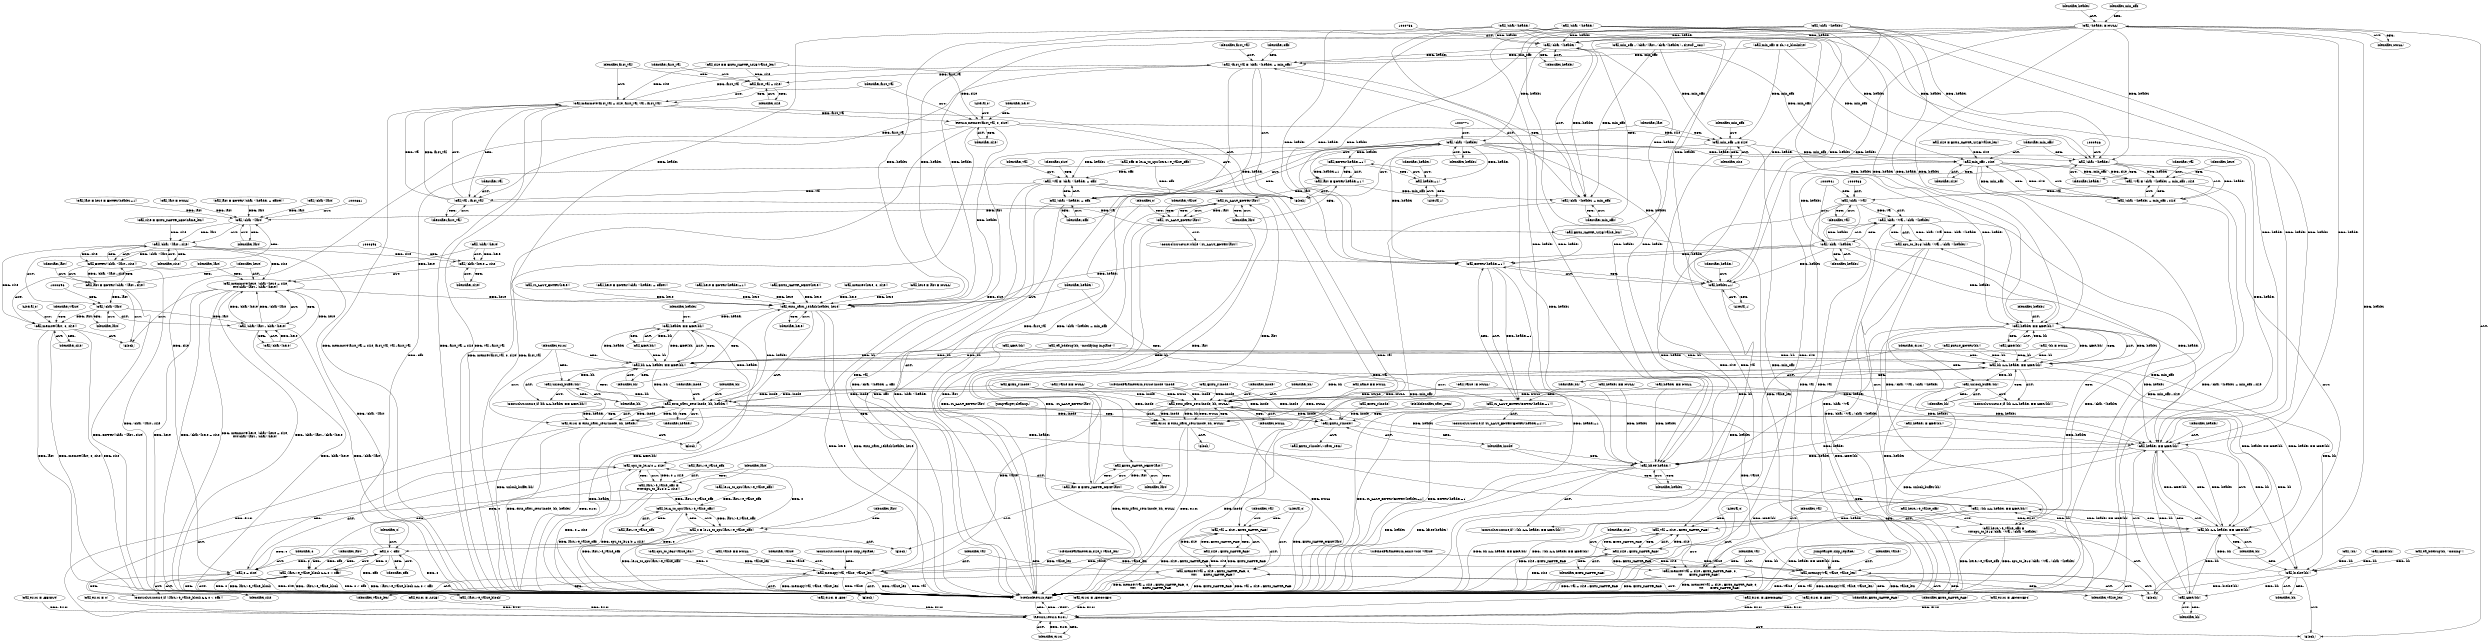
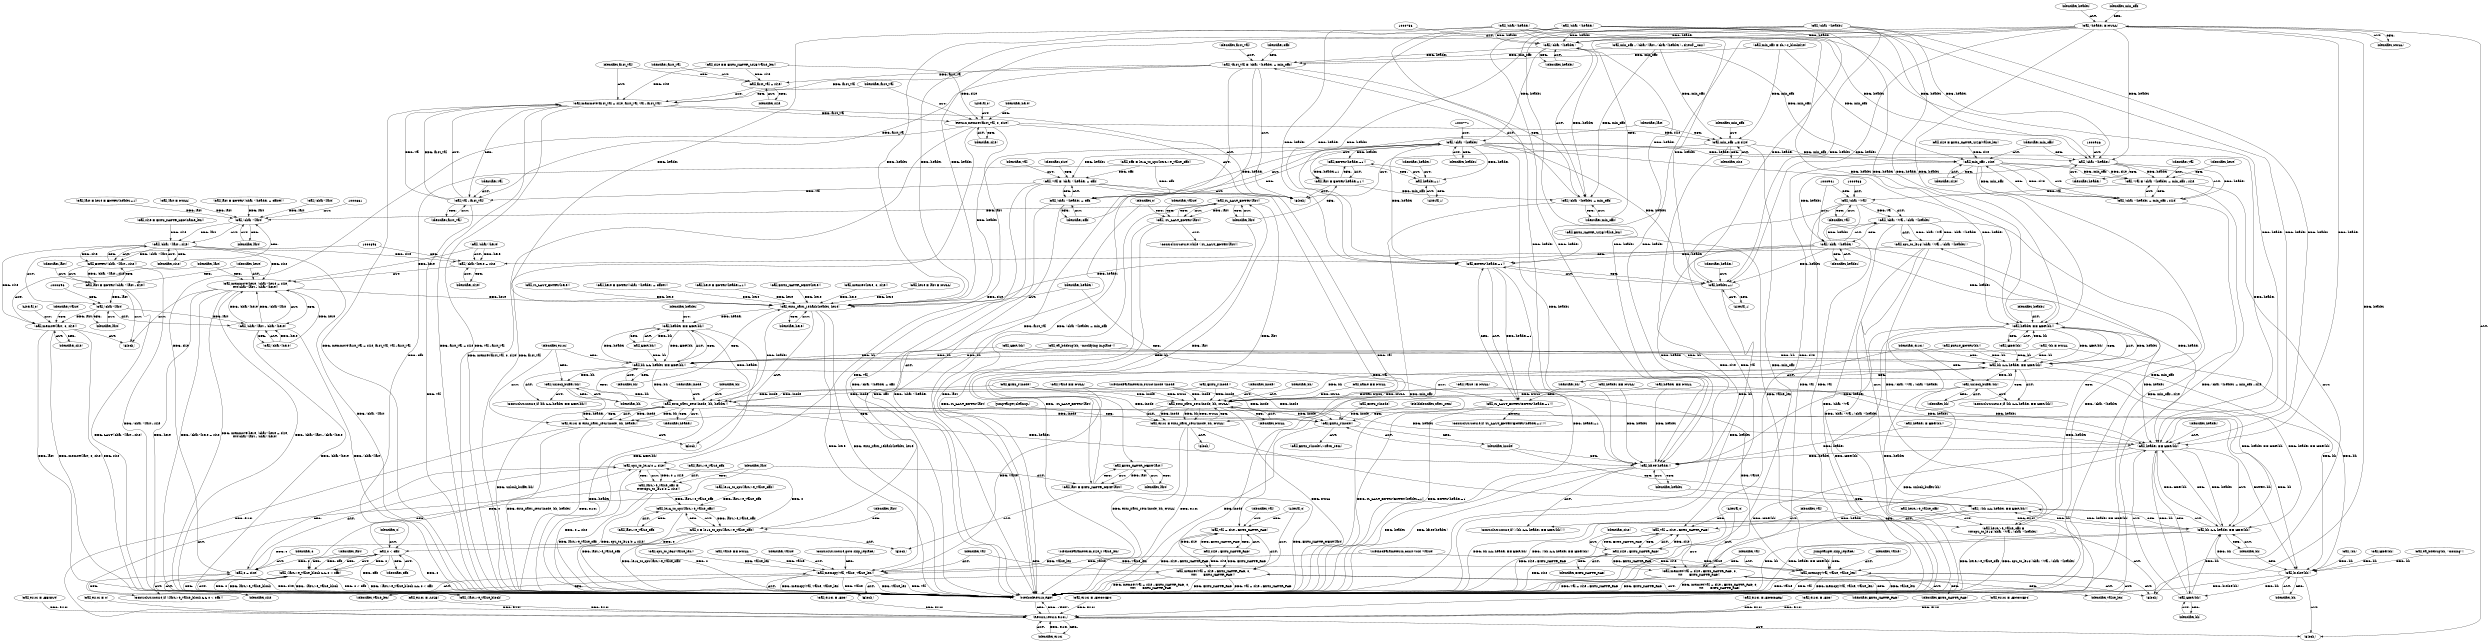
(932, 68) -> (943, 79)
(1290, 191) -> none
(1023, 206) -> (471, 577)
(1891, 237) -> (1200, 257)
none -> (2268, 390)
(1371, 395) -> (1371, 395)
(1301, 405) -> (1316, 396)
(1515, 414) -> (1515, 414)
(118, 435) -> (118, 435)
(2262, 487) -> (2262, 487)
